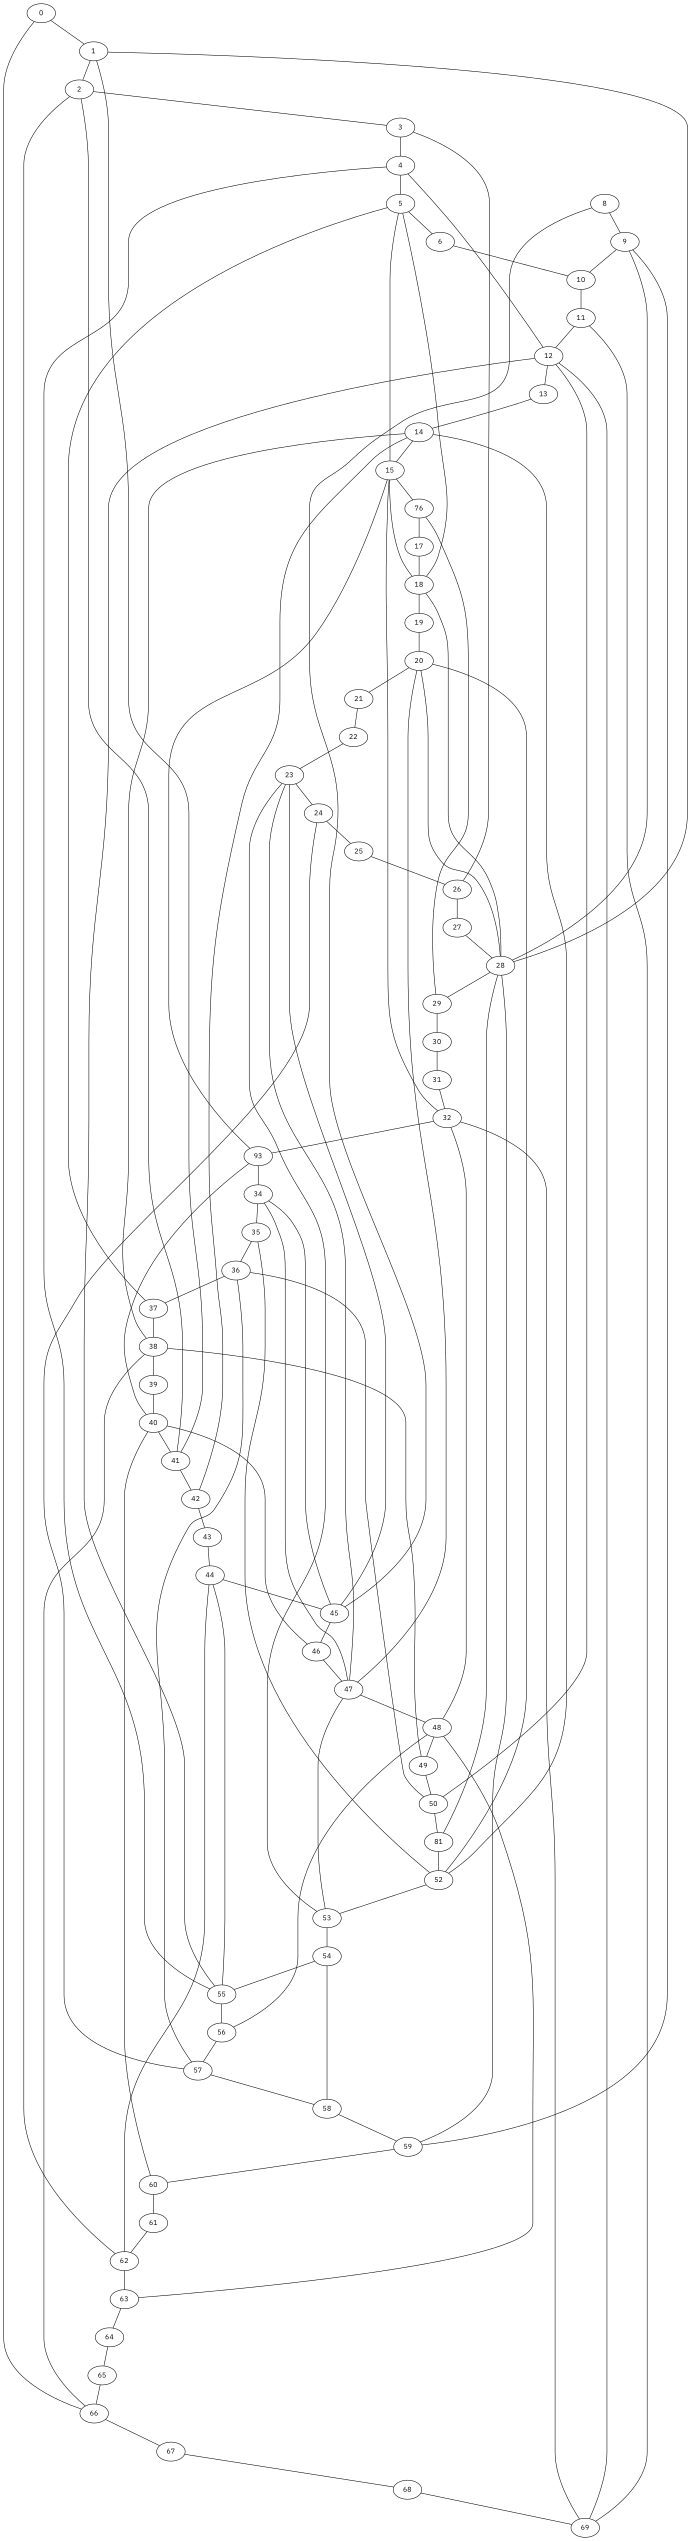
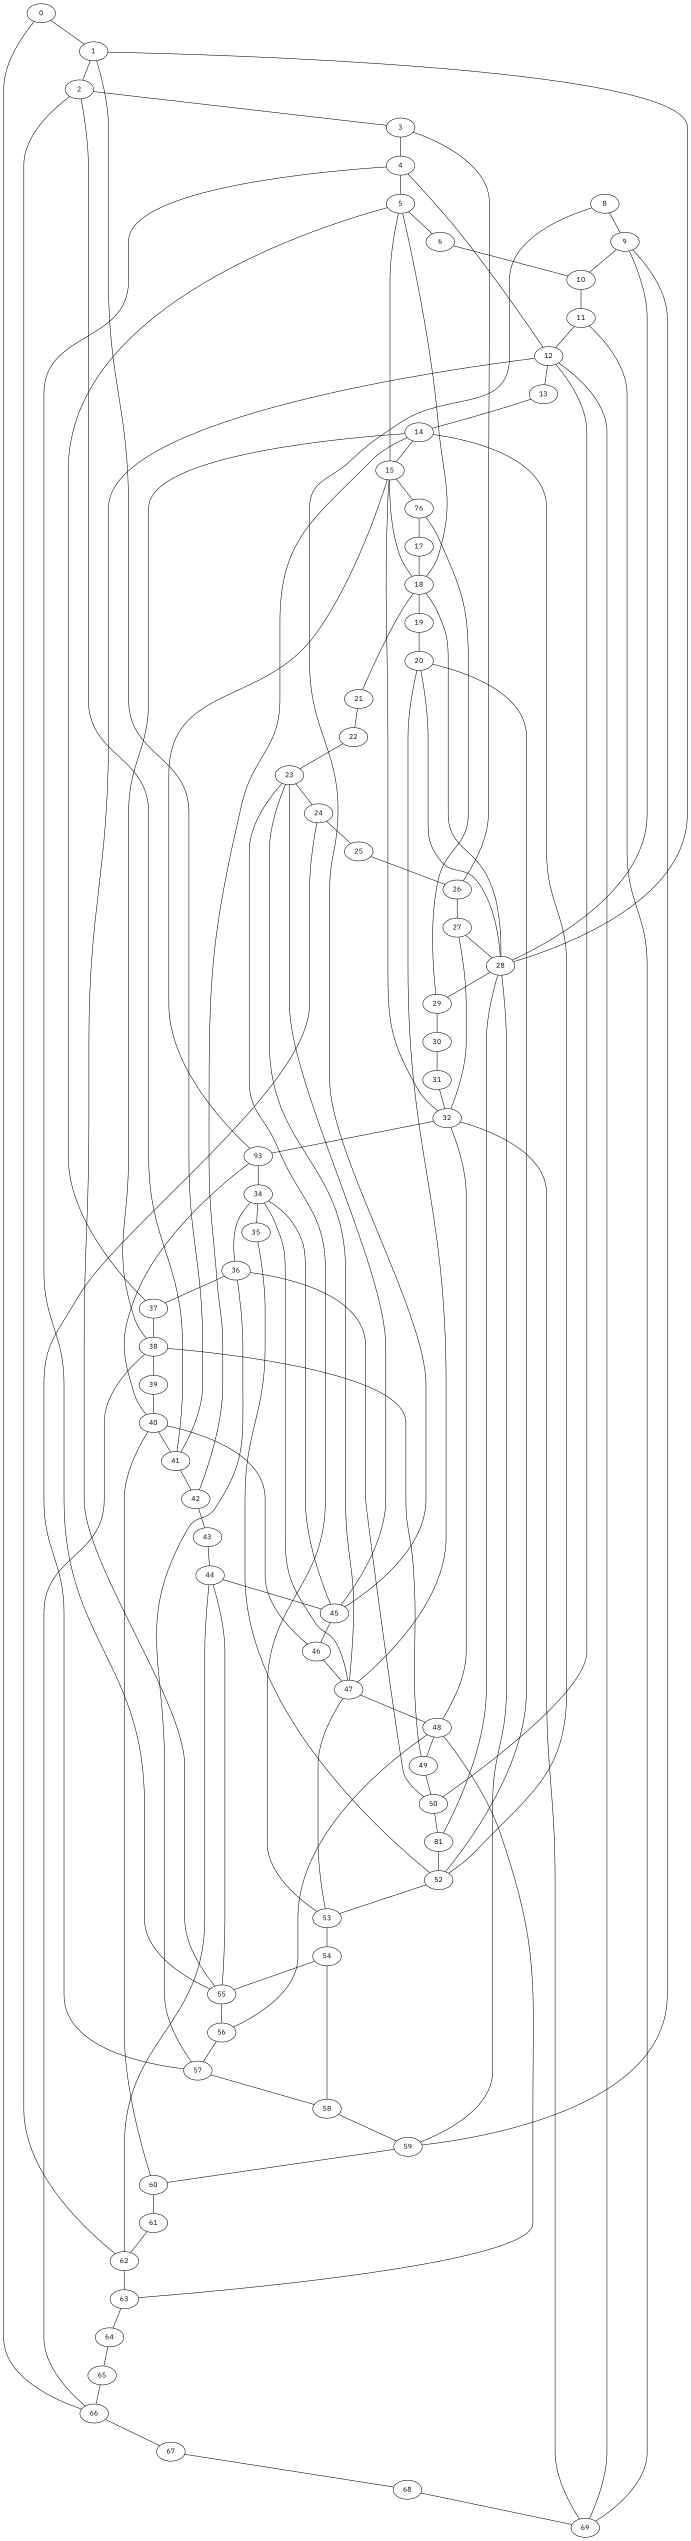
(391, 679) -> (383, 645)
none -> (466, 1024)
(246, 1252) -> (235, 1230)
